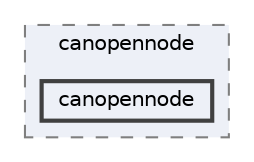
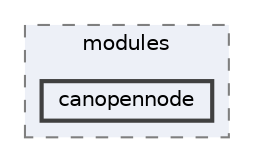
(127, 45) -> (127, 45)
